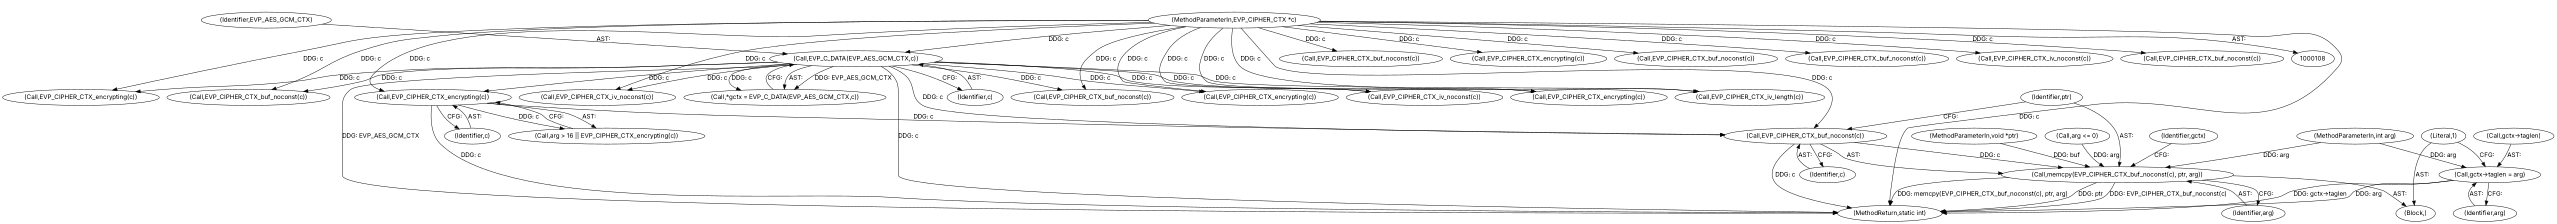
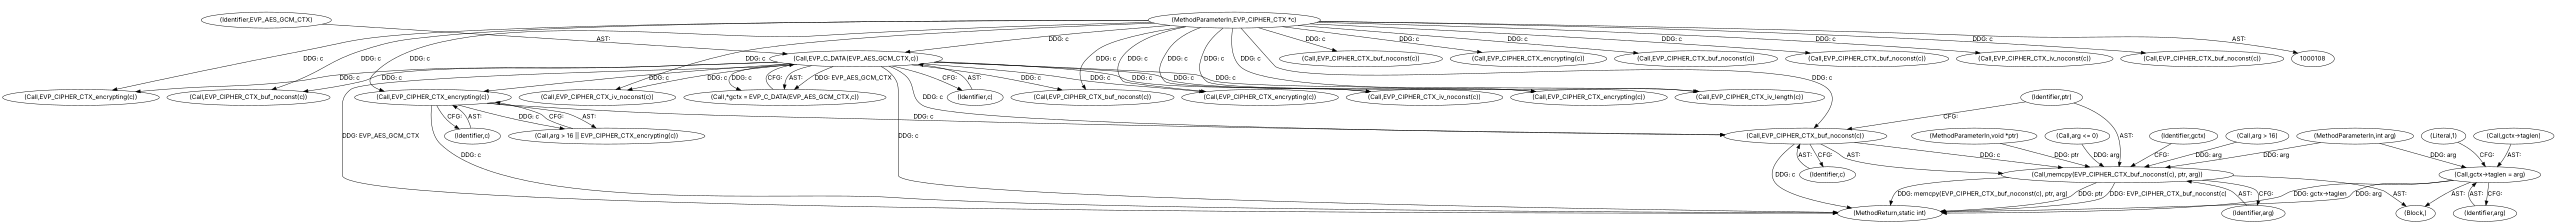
(2102, 31) -> none
none -> (2257, 136)
(2067, 155) -> (2067, 155)
(2415, 169) -> (2449, 192)
